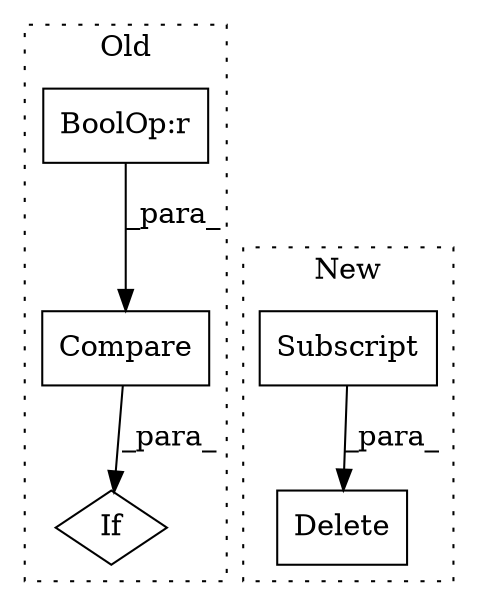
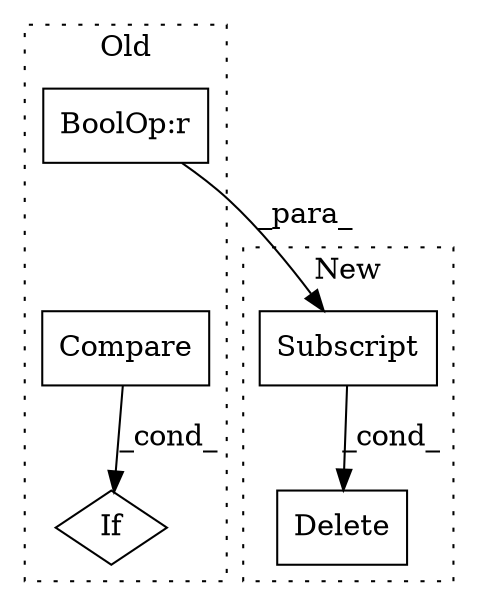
(126, 226) -> (252, 223)
(169, 438) -> (169, 438)
(392, 438) -> (392, 438)
